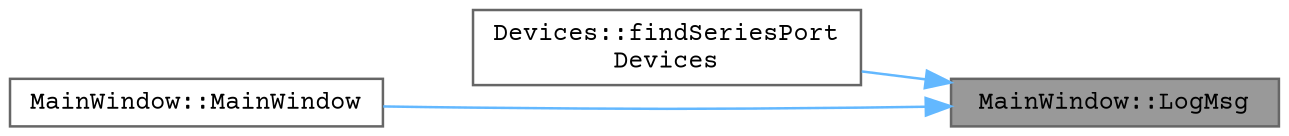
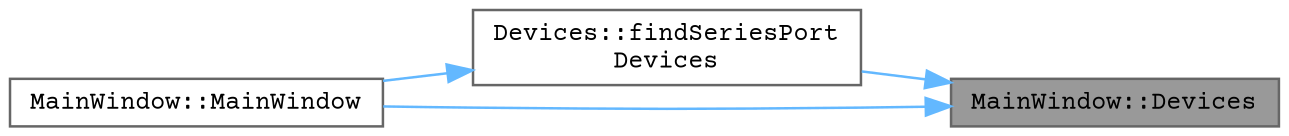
none -> (415, 77)
(1115, 103) -> (1115, 103)
